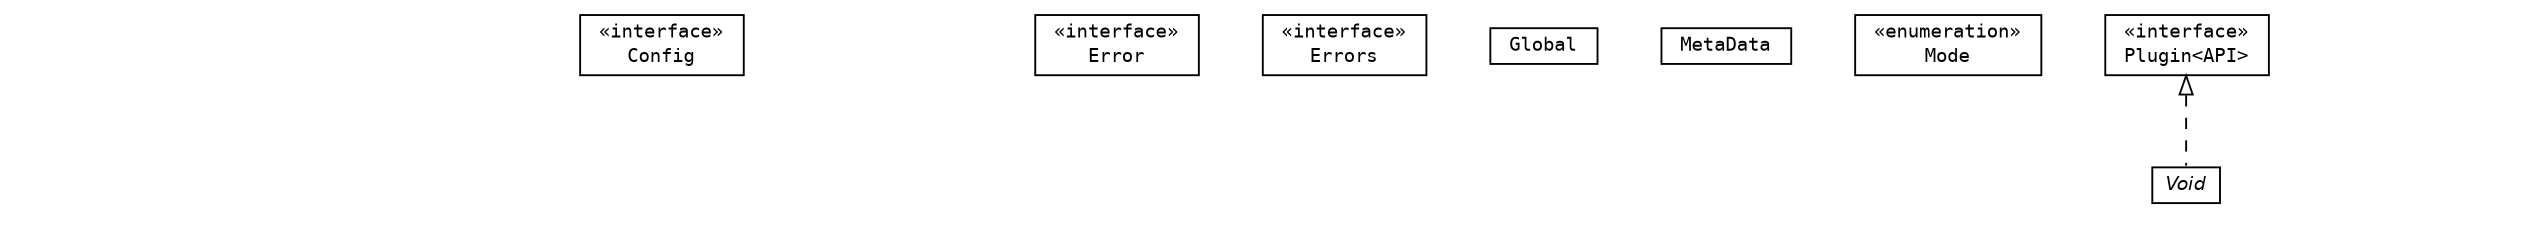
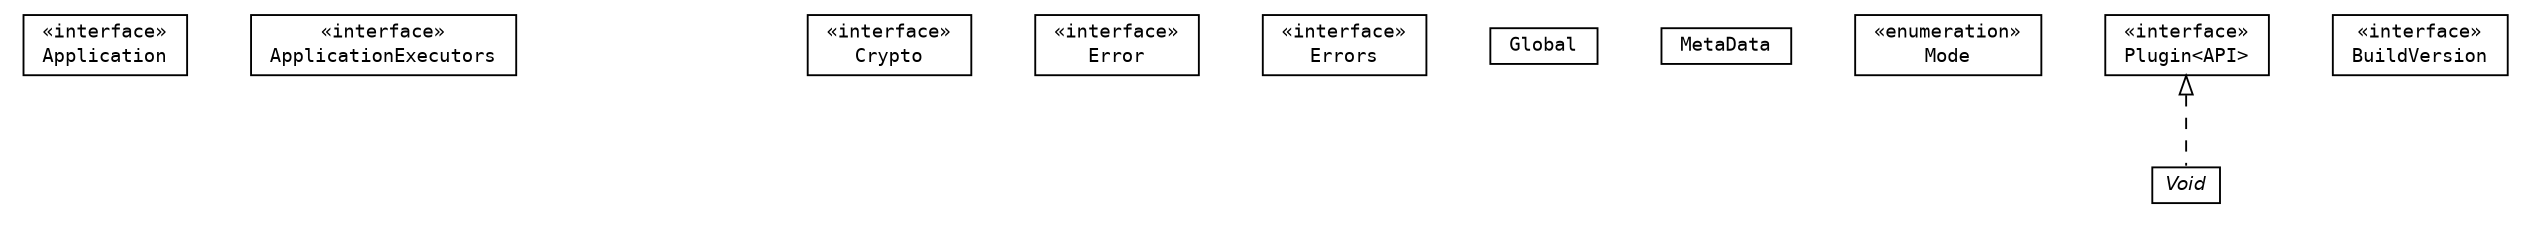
none -> (104, 45)
none -> (383, 45)
(661, 45) -> none
none -> (889, 45)
none -> (2419, 45)
